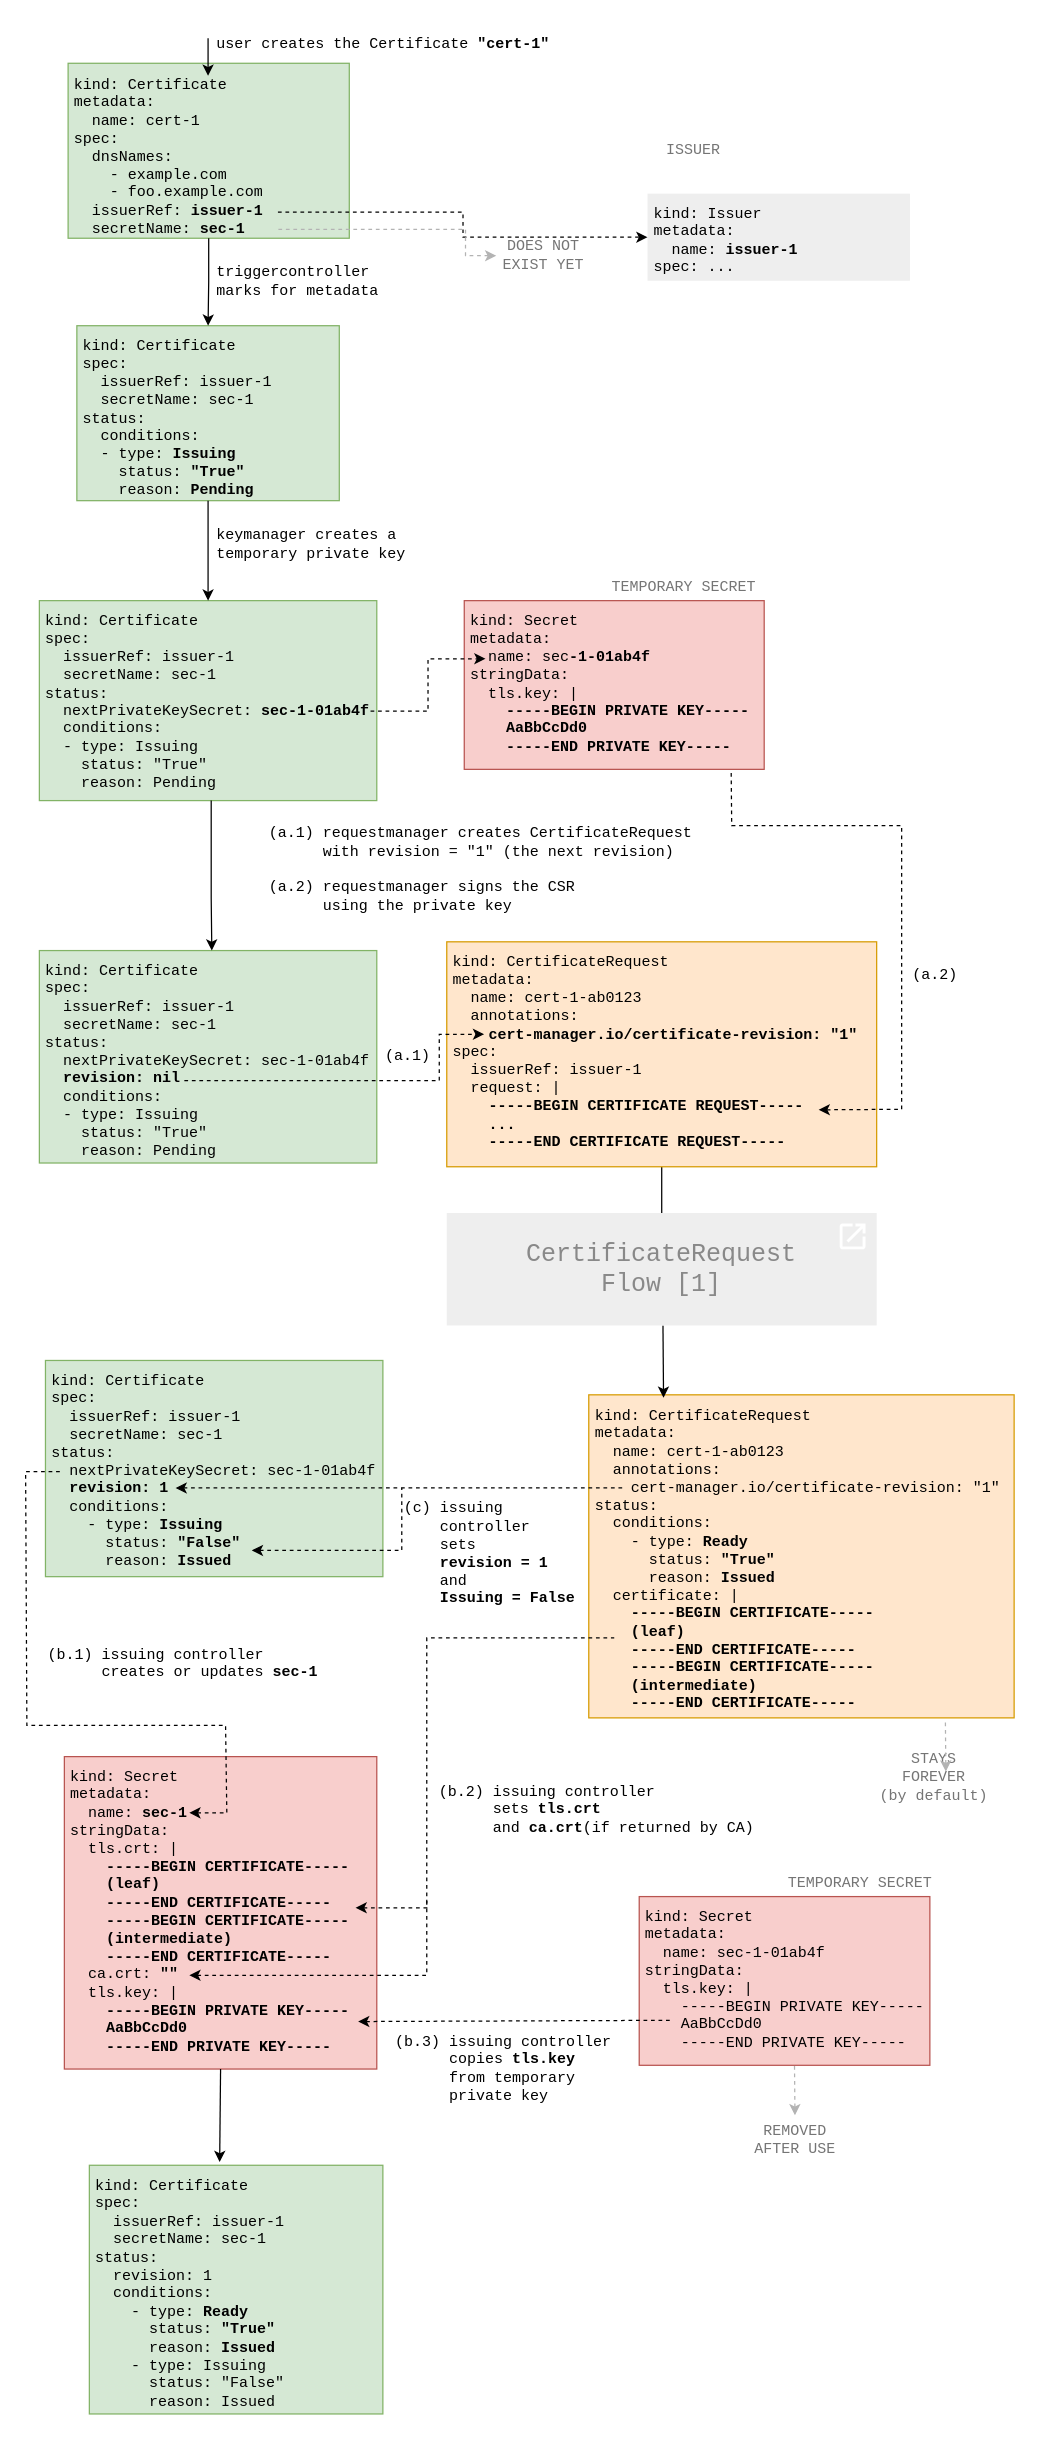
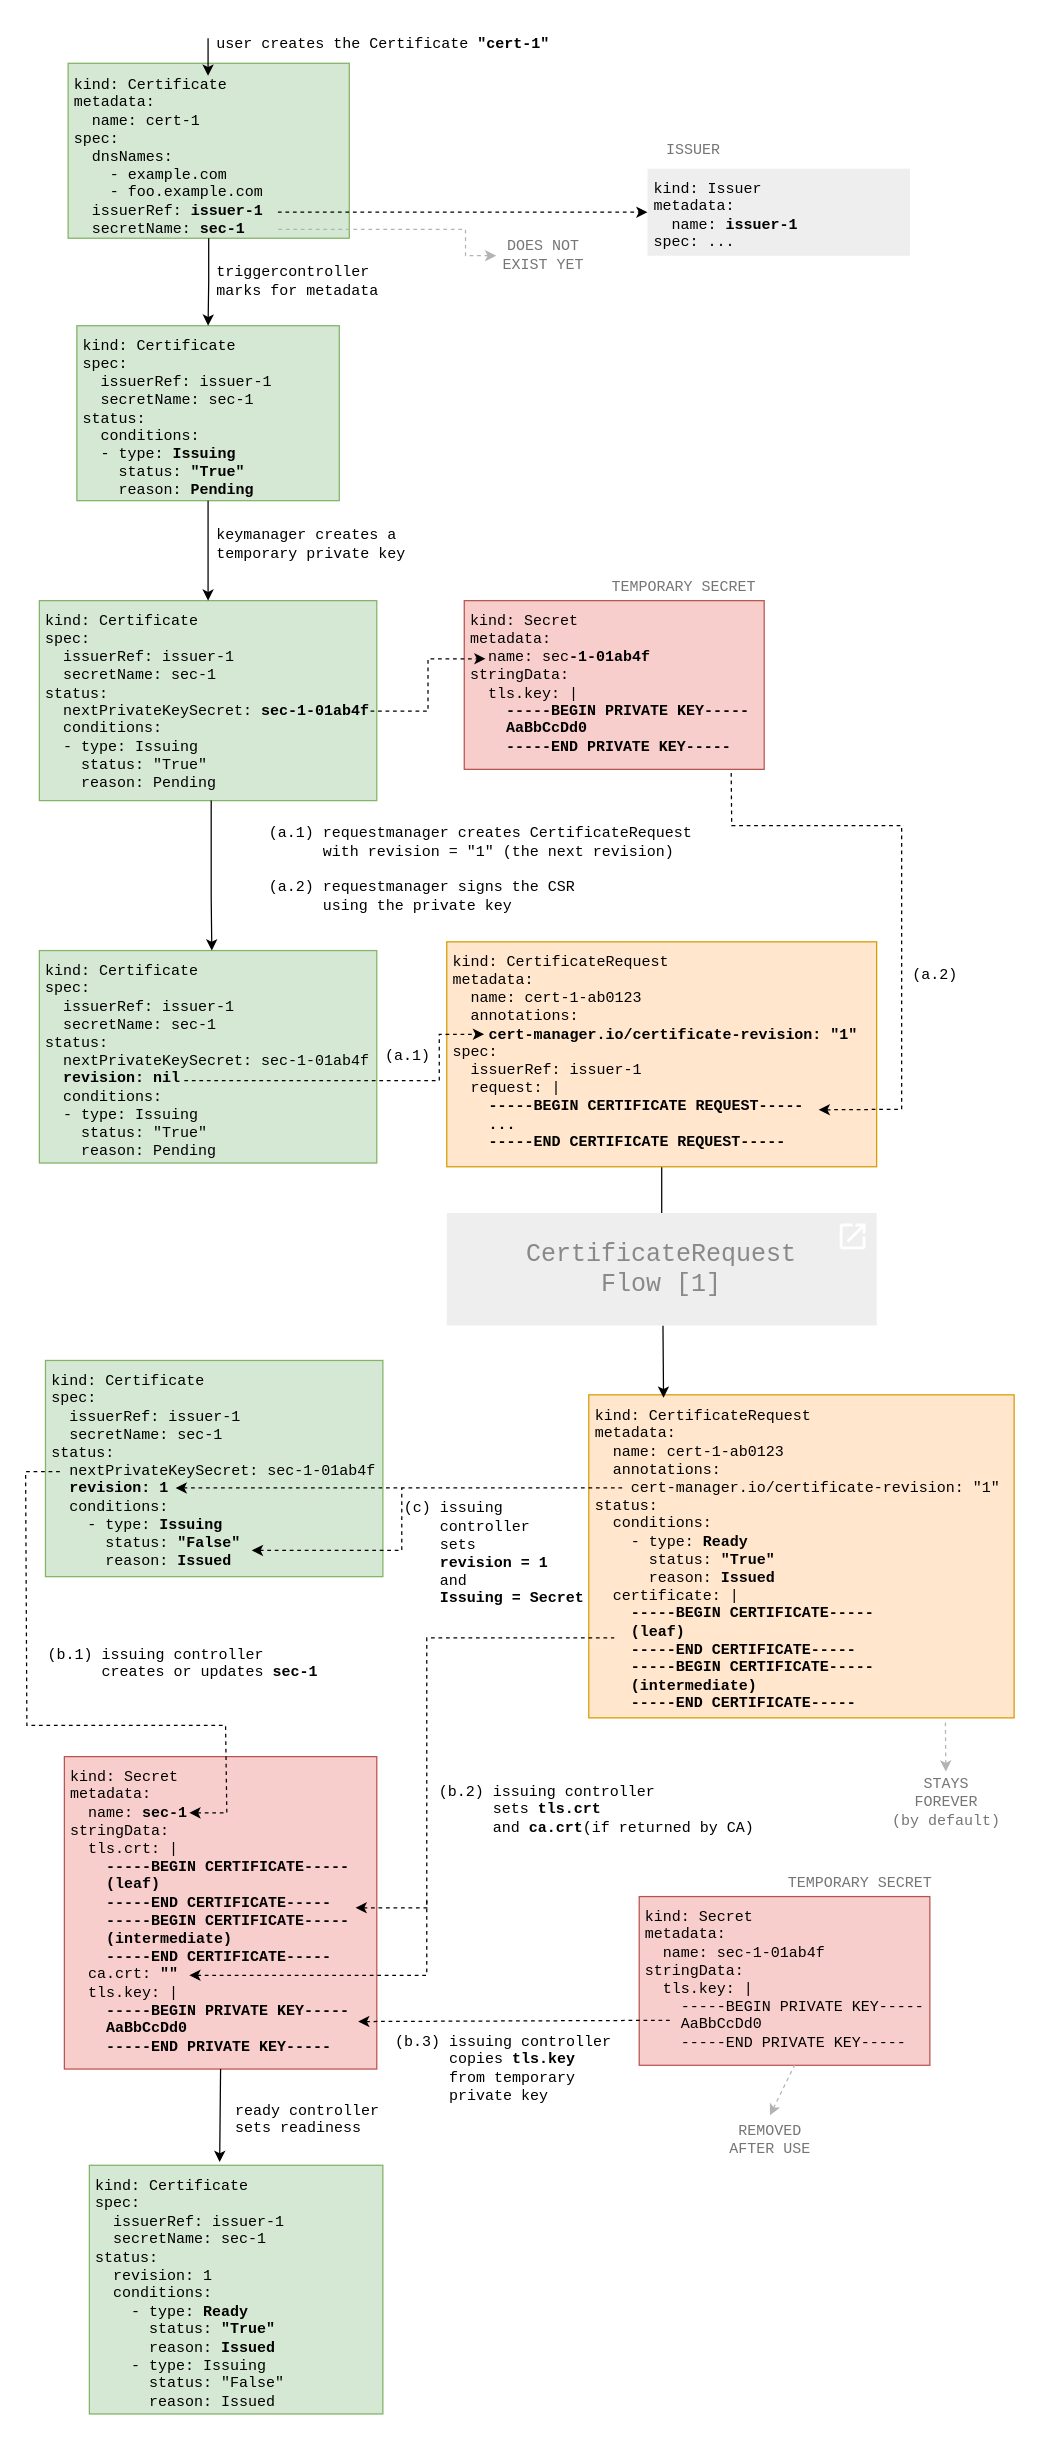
(779, 237) -> (779, 212)
(460, 1554) -> (466, 1554)
(934, 1778) -> (947, 1803)
none -> (308, 2119)
(795, 2141) -> (770, 2141)
